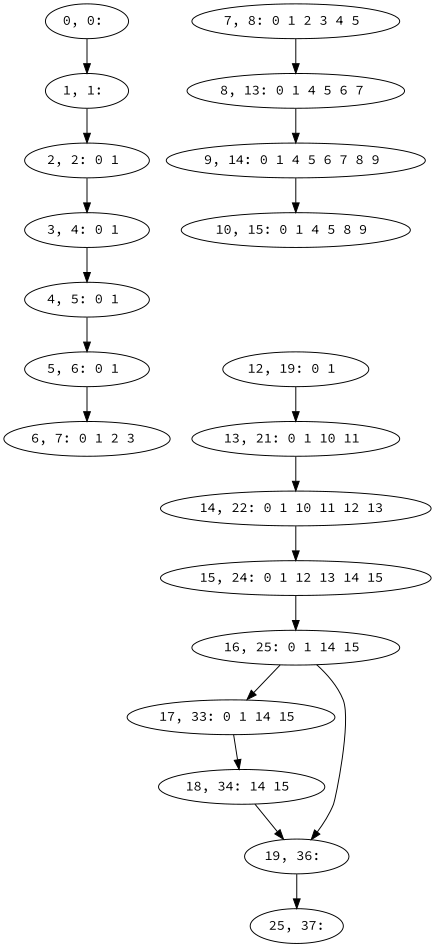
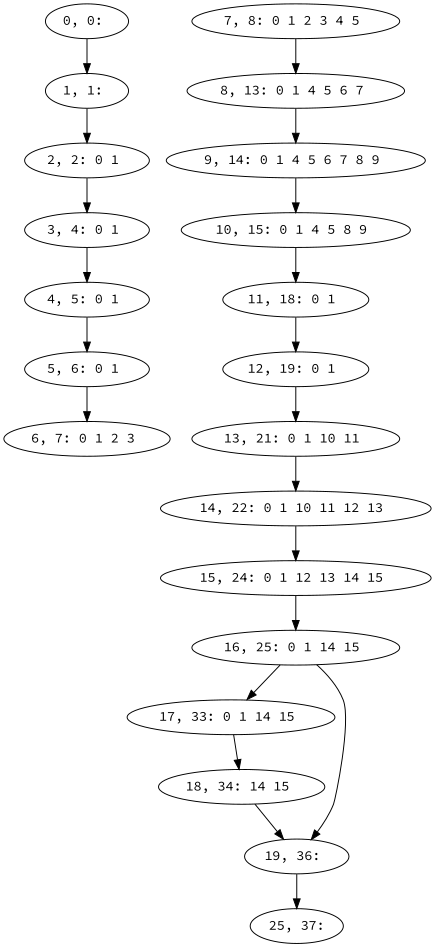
none -> (296, 300)
